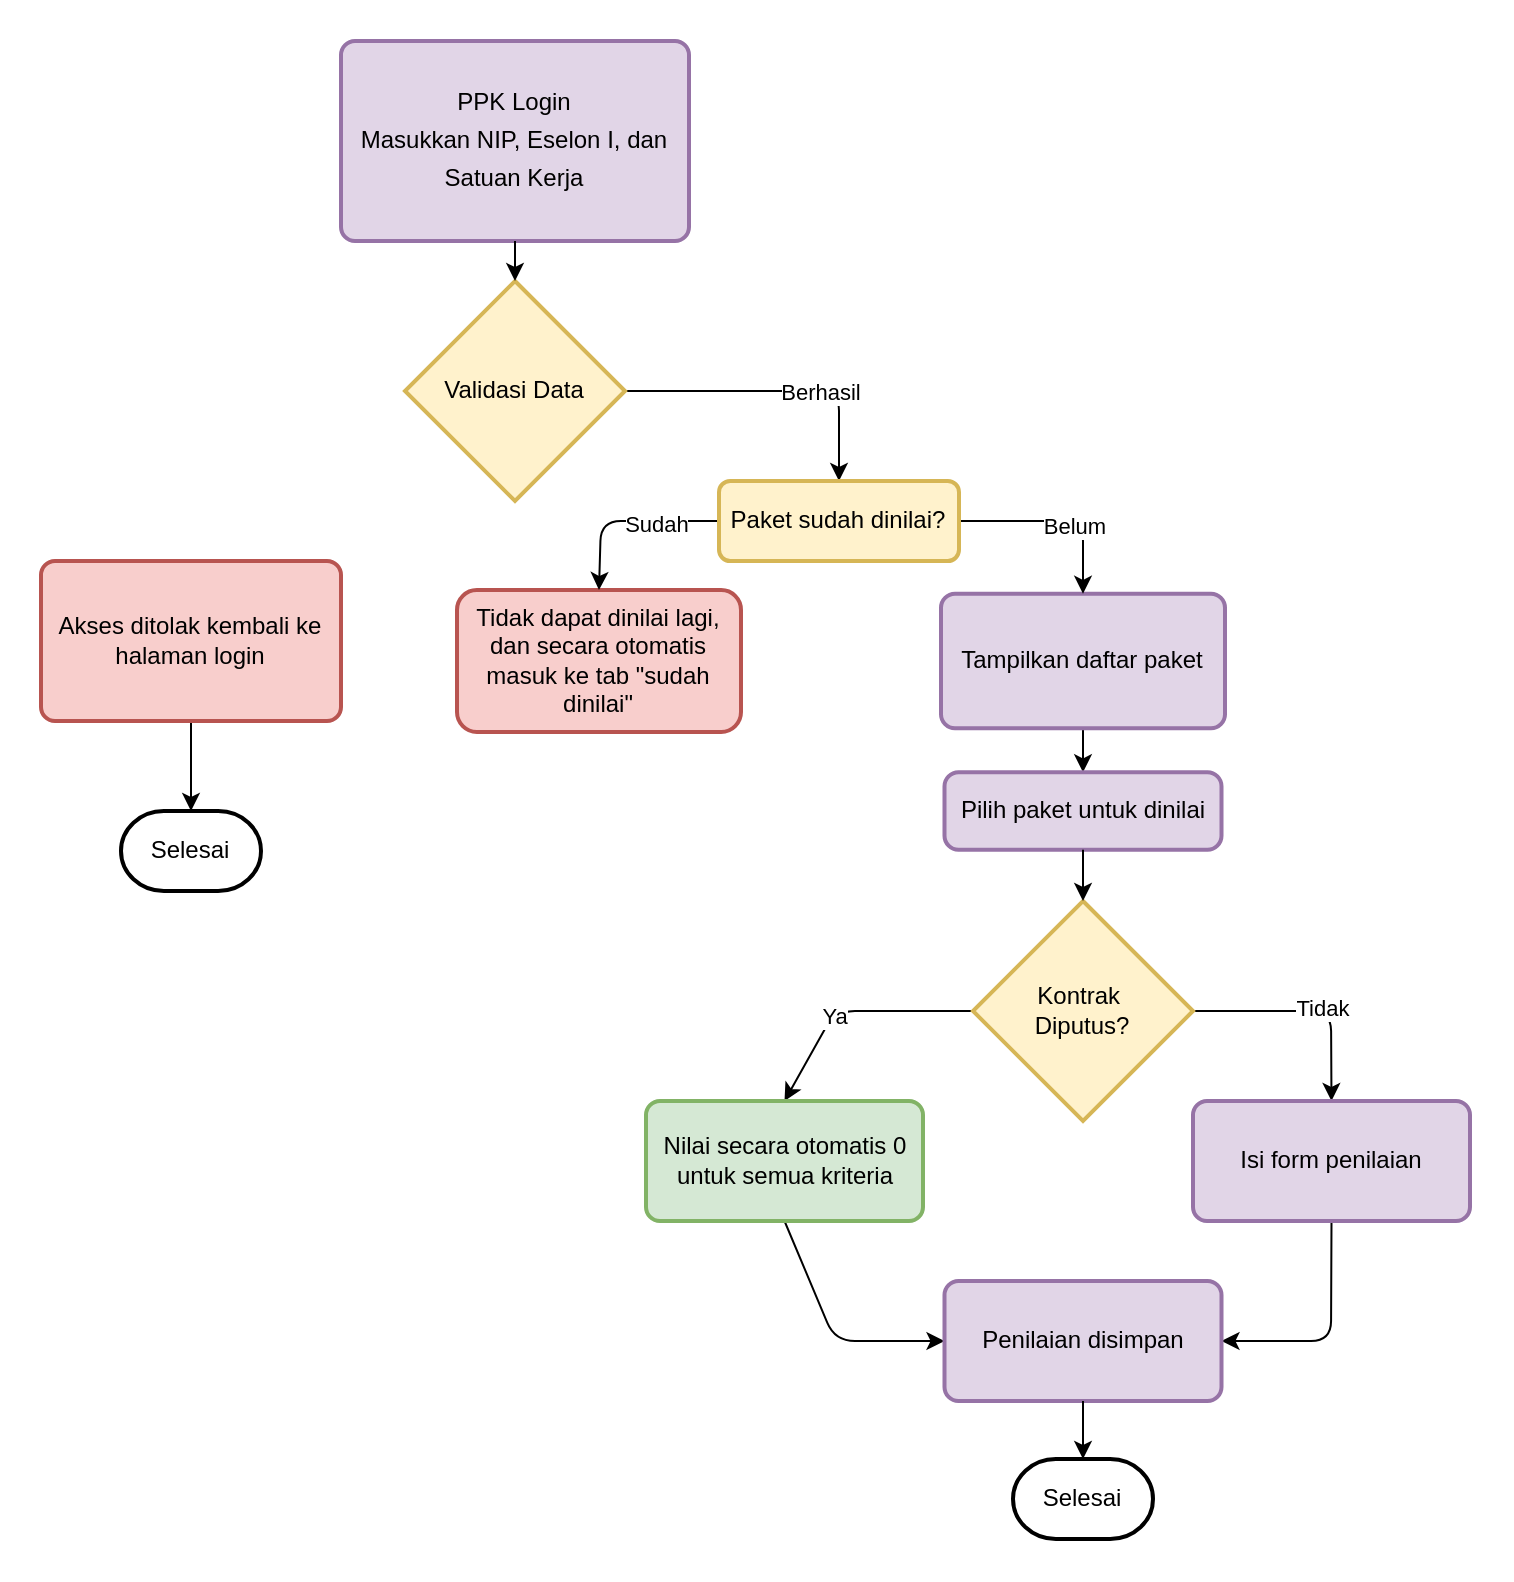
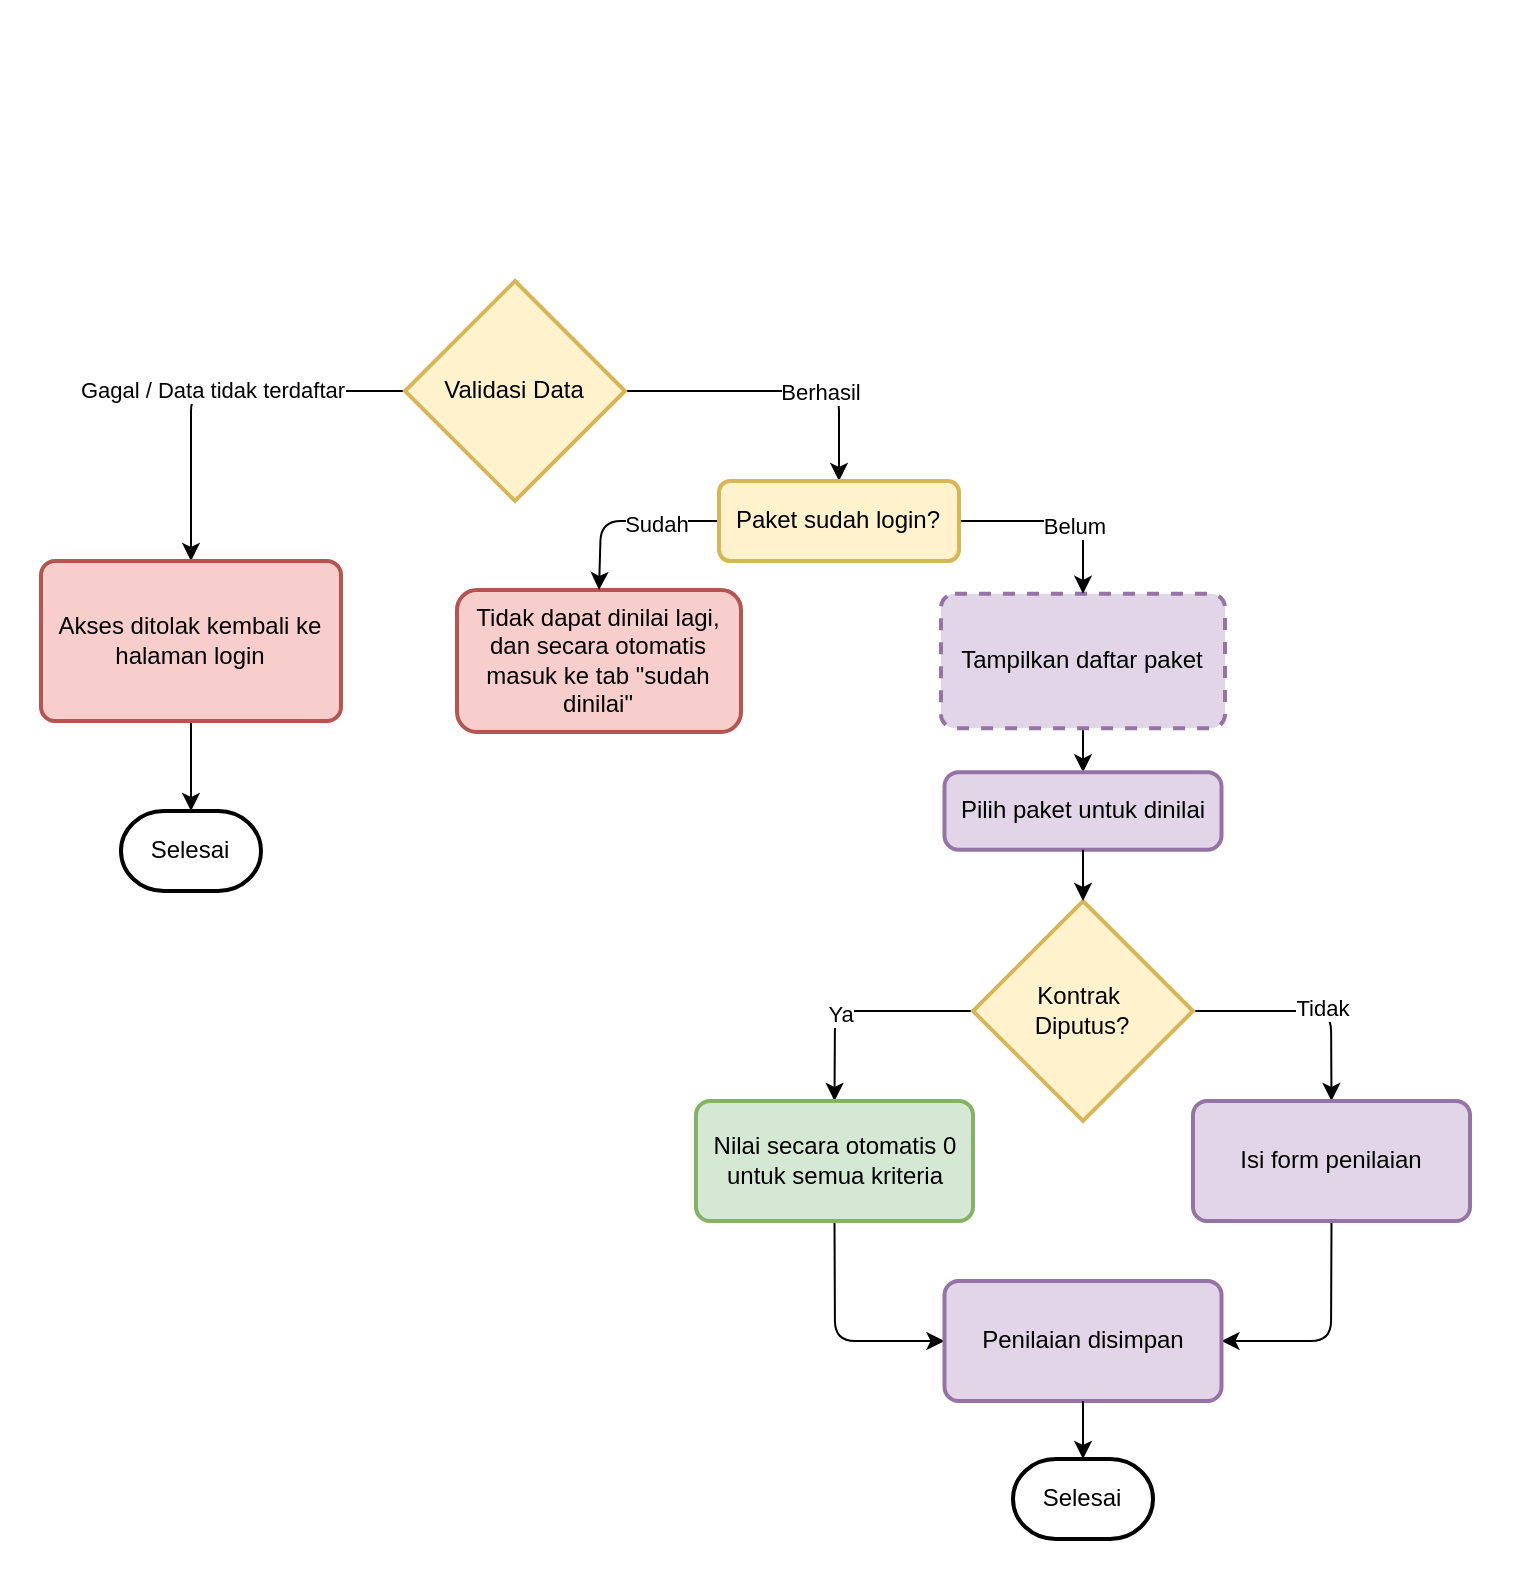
(515, 141) -> none
(515, 254) -> none
none -> (191, 444)
(839, 521) -> (839, 521)
(1083, 661) -> (1083, 661)
(785, 1161) -> (835, 1161)
